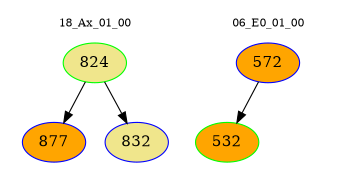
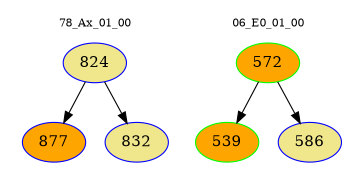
(95, 24) -> (95, 24)
(95, 63) -> (95, 63)
(268, 63) -> (268, 63)
(227, 142) -> (227, 142)
none -> (310, 142)
